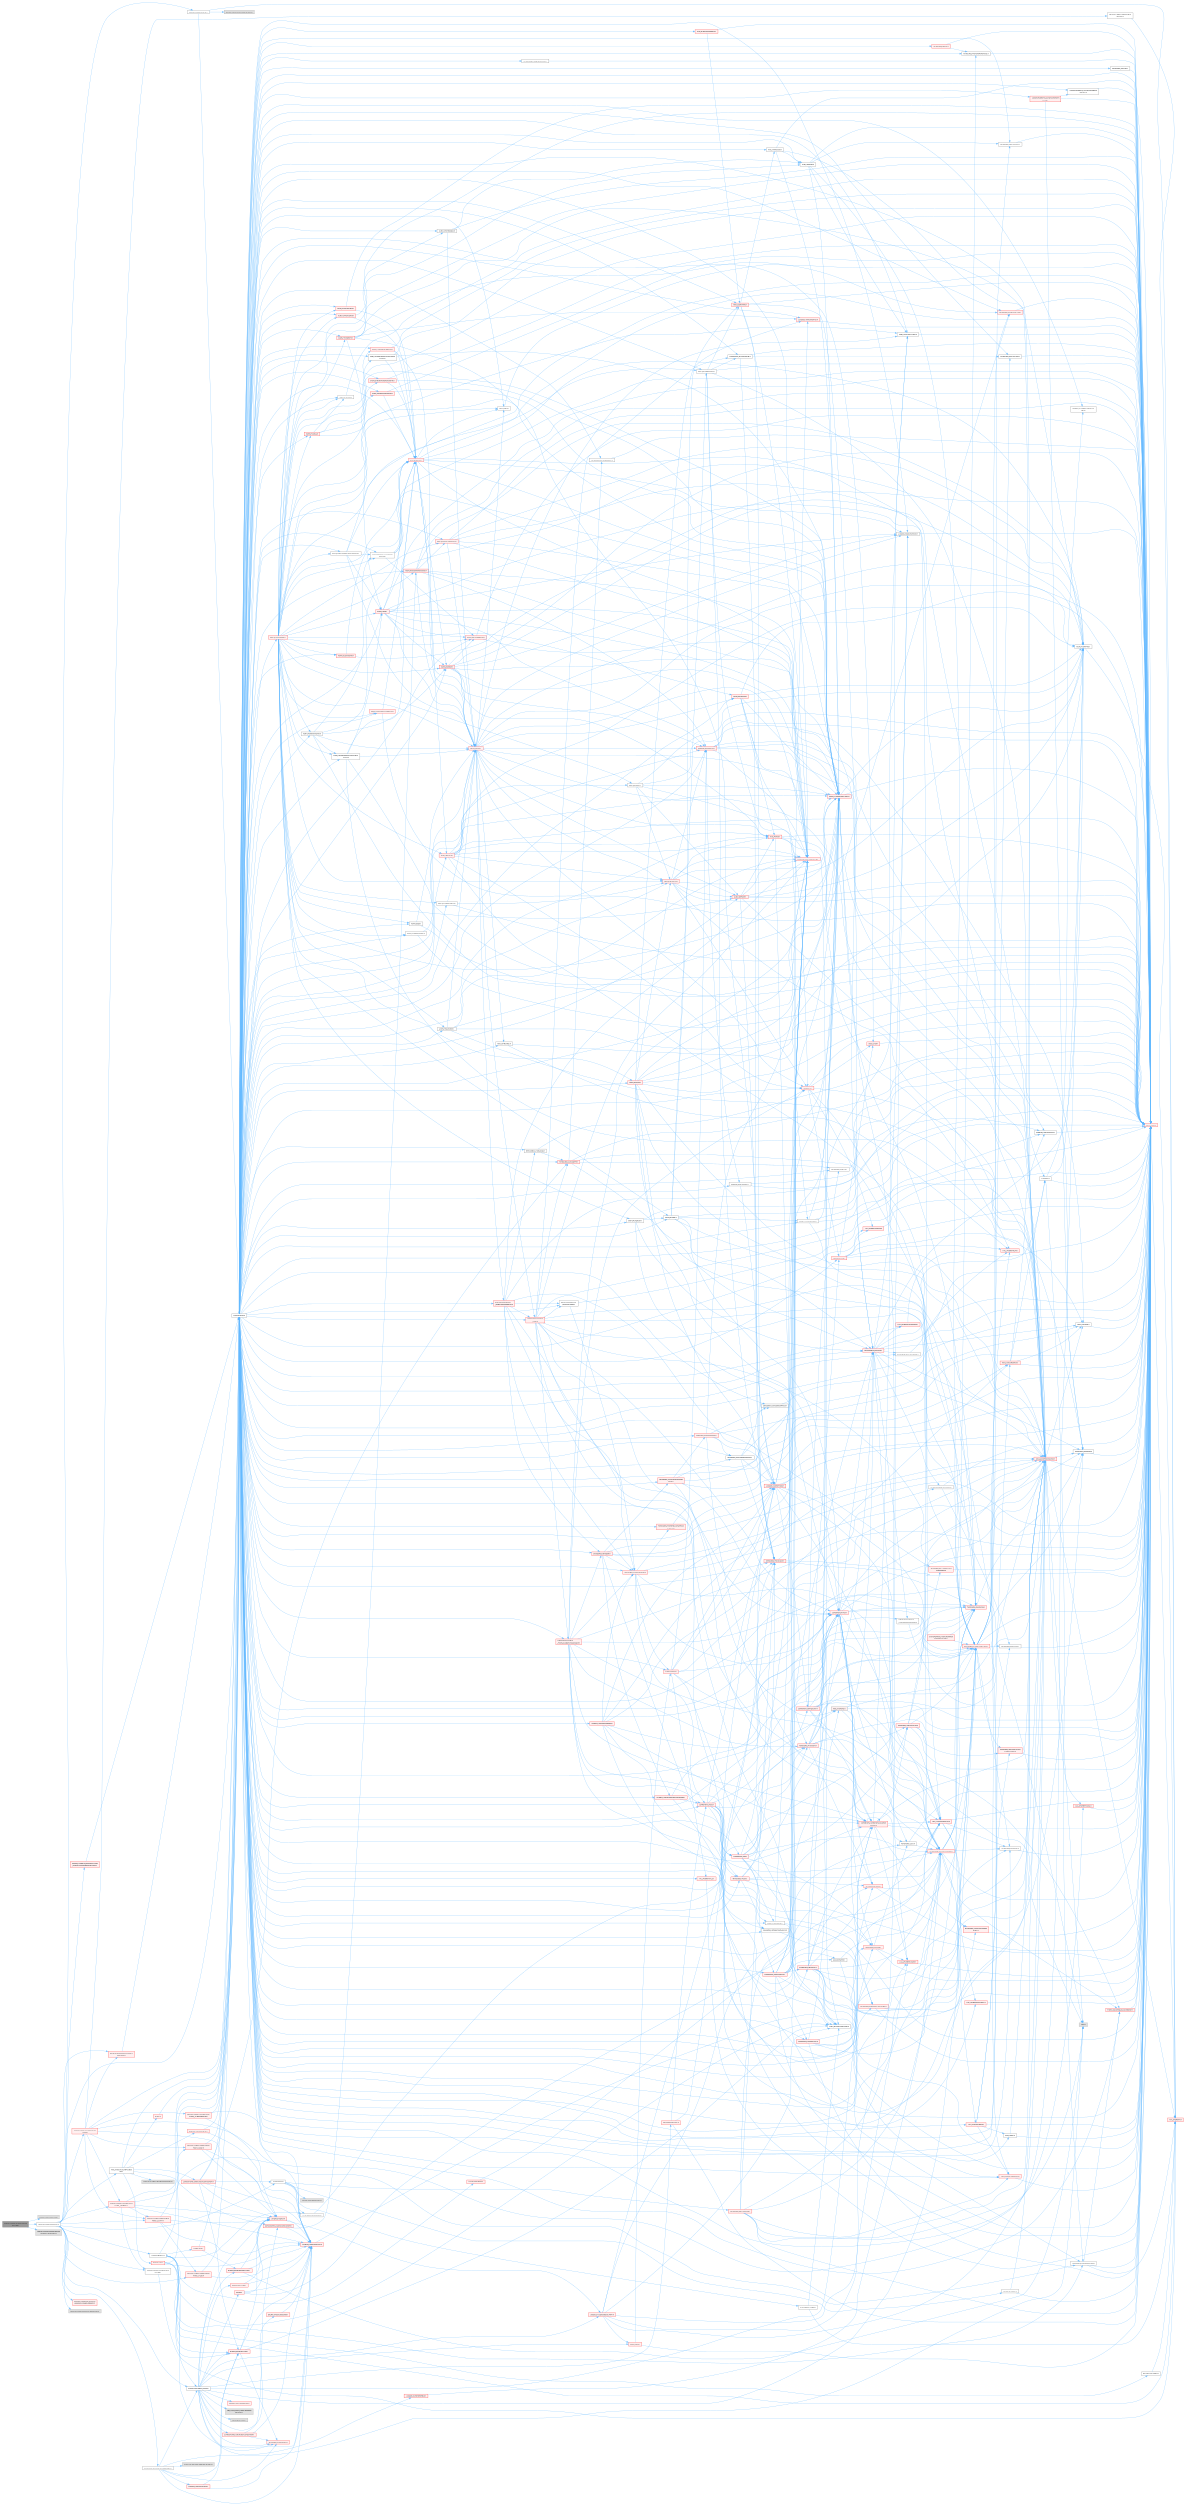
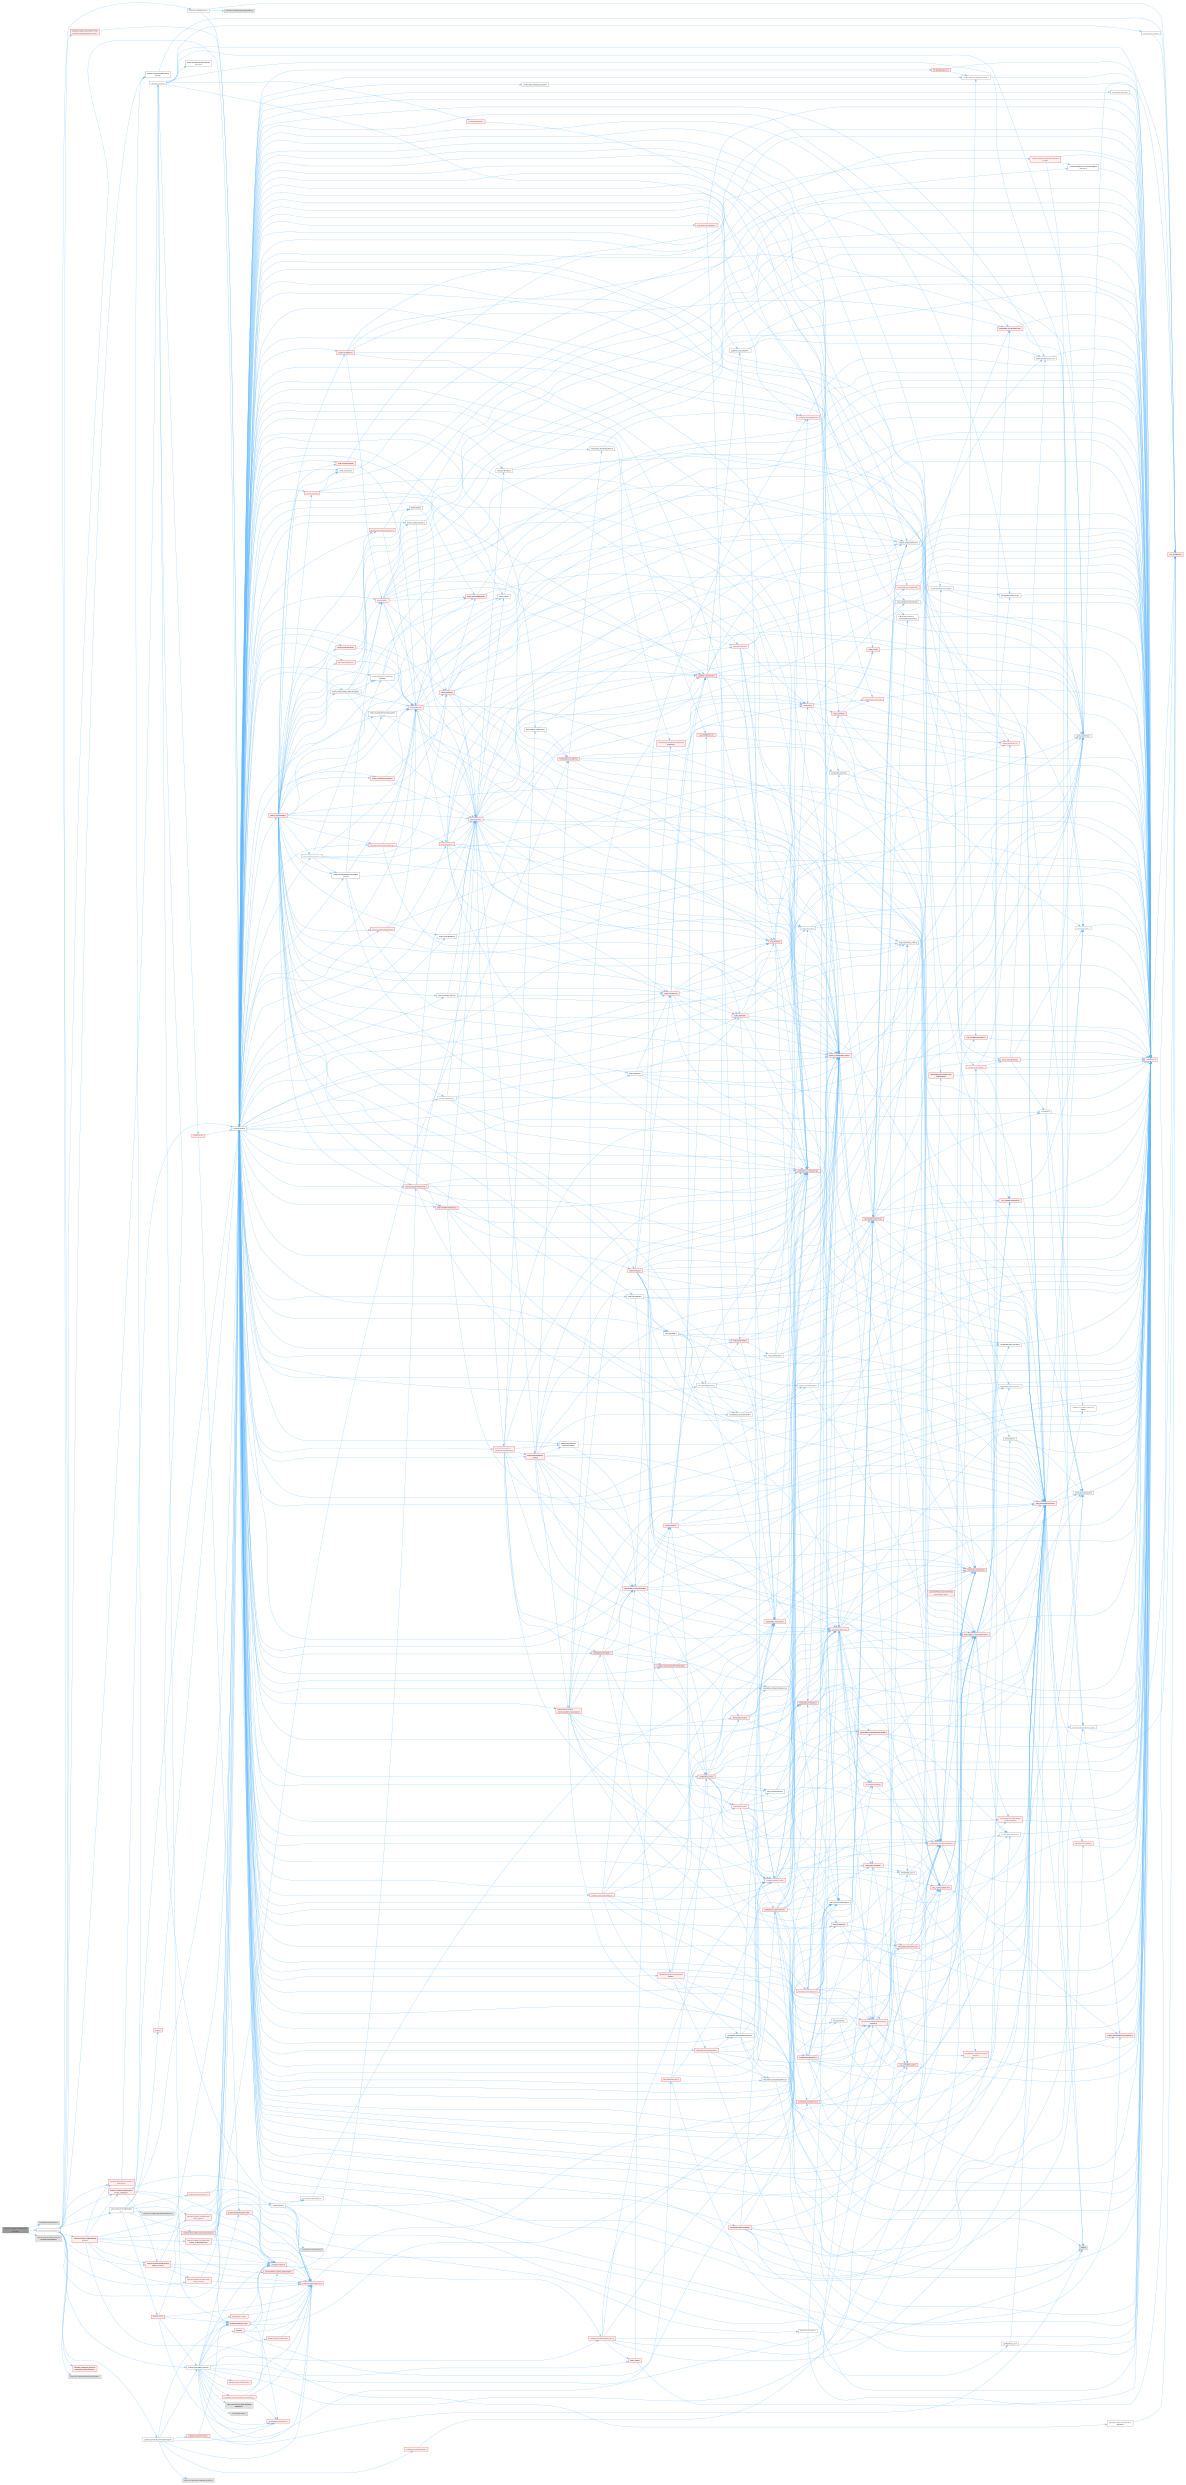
none -> (198, 64)
